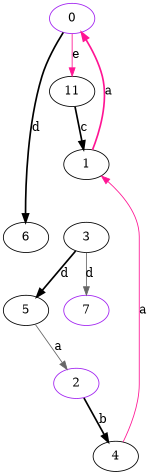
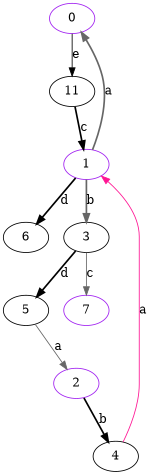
(72, 51) -> (72, 51)
(104, 94) -> (104, 94)
(32, 120) -> (59, 198)
(86, 164) -> (86, 164)
none -> (86, 197)
(90, 274) -> (90, 274)
